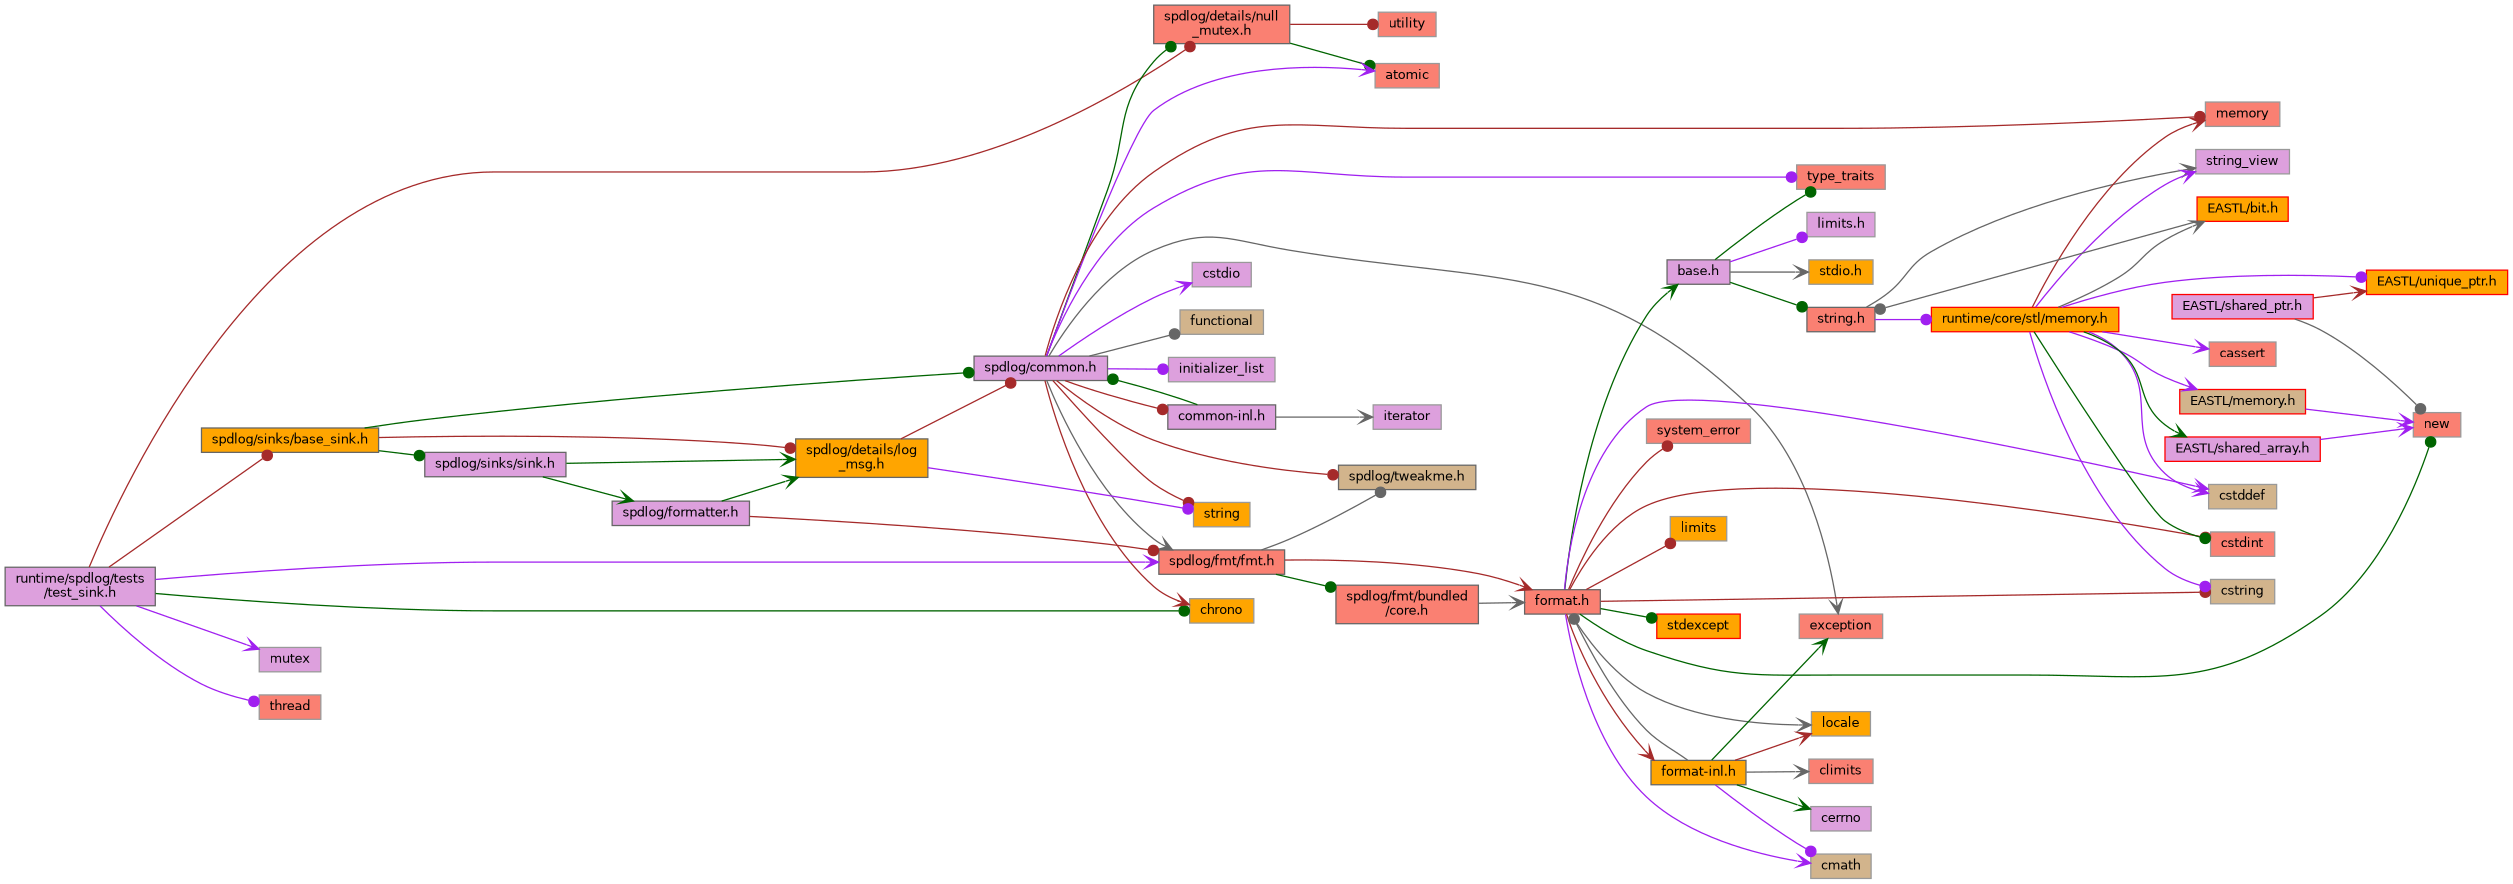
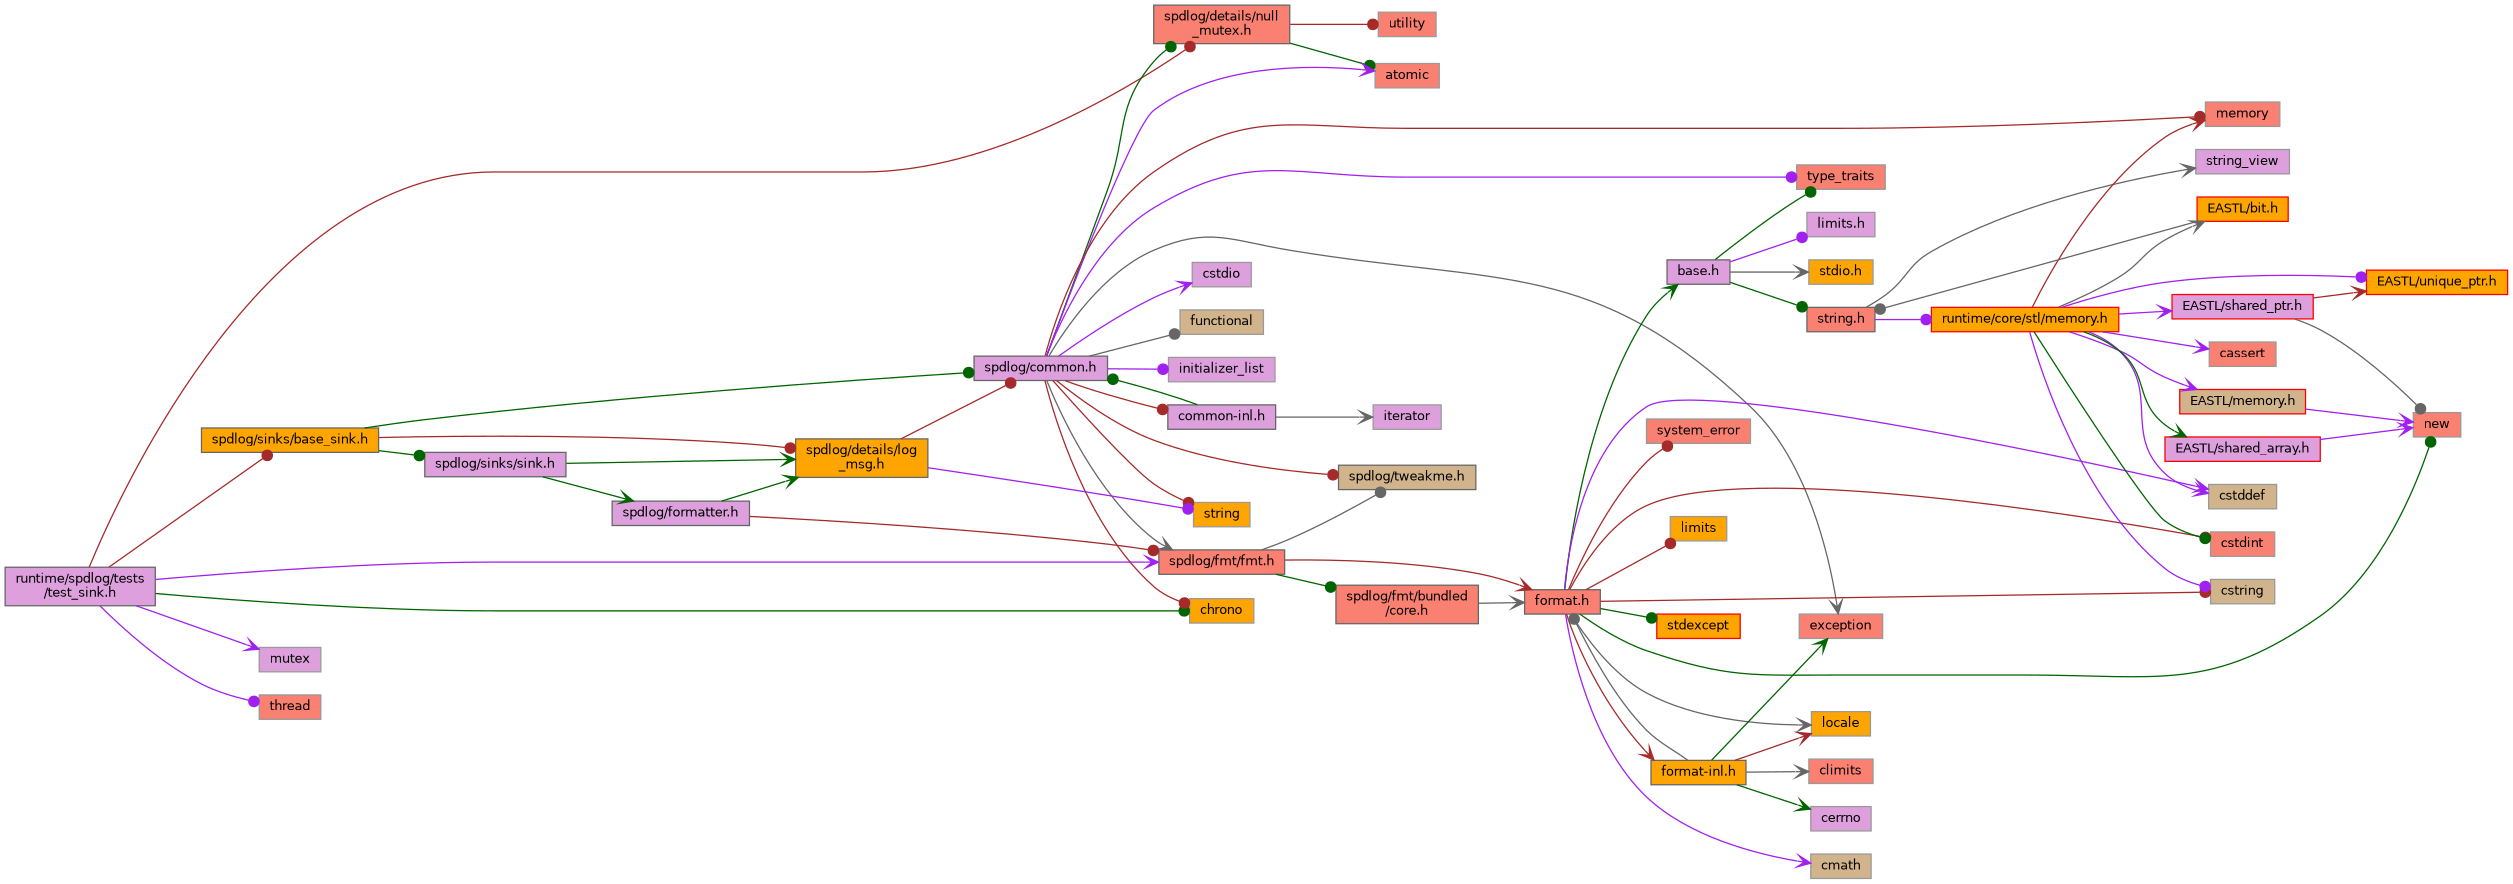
(2102, 233) -> (2139, 313)
(1092, 505) -> (1092, 505)
(1760, 818) -> none
